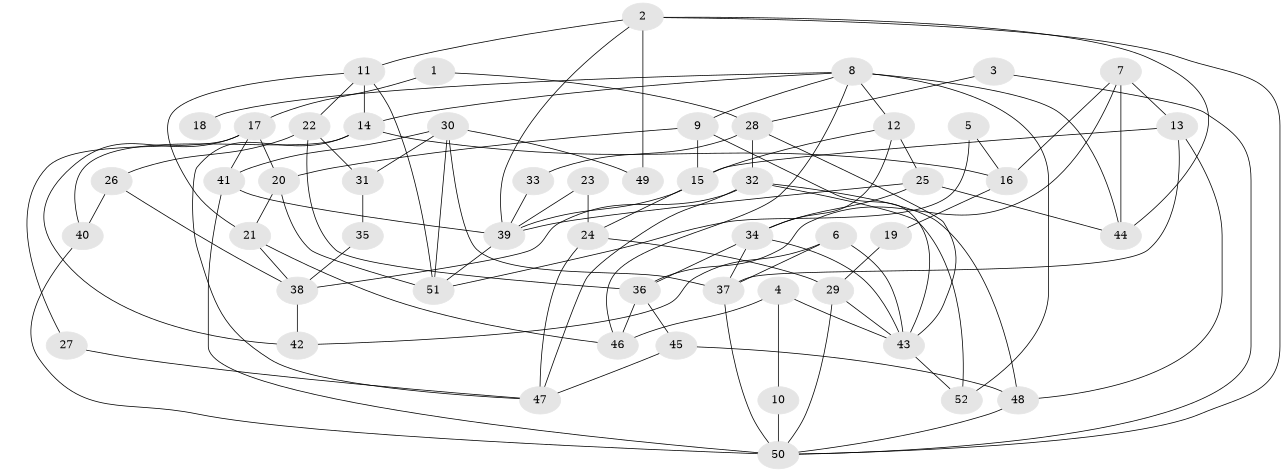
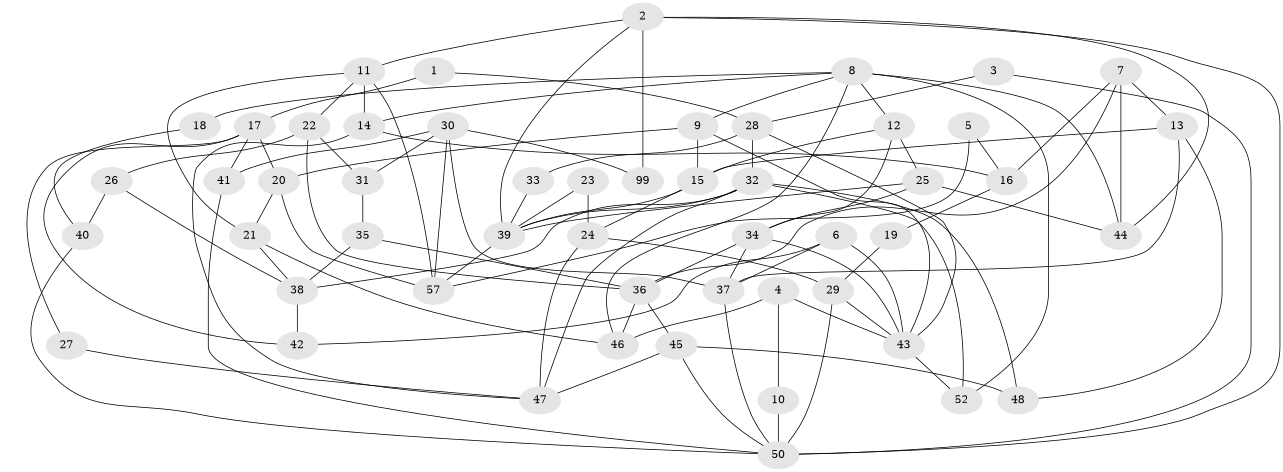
(105, 155) -> (62, 165)
(643, 181) -> (643, 181)
(355, 215) -> (629, 209)
none -> (466, 256)
(434, 291) -> (434, 291)
(902, 436) -> (717, 408)
